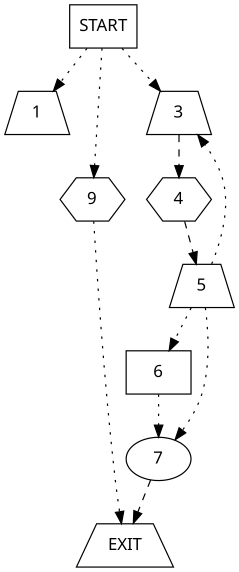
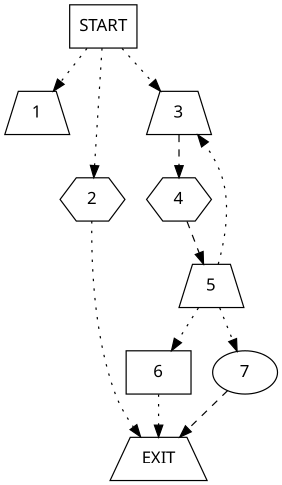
(93, 199) -> (93, 199)
(159, 410) -> (159, 410)
